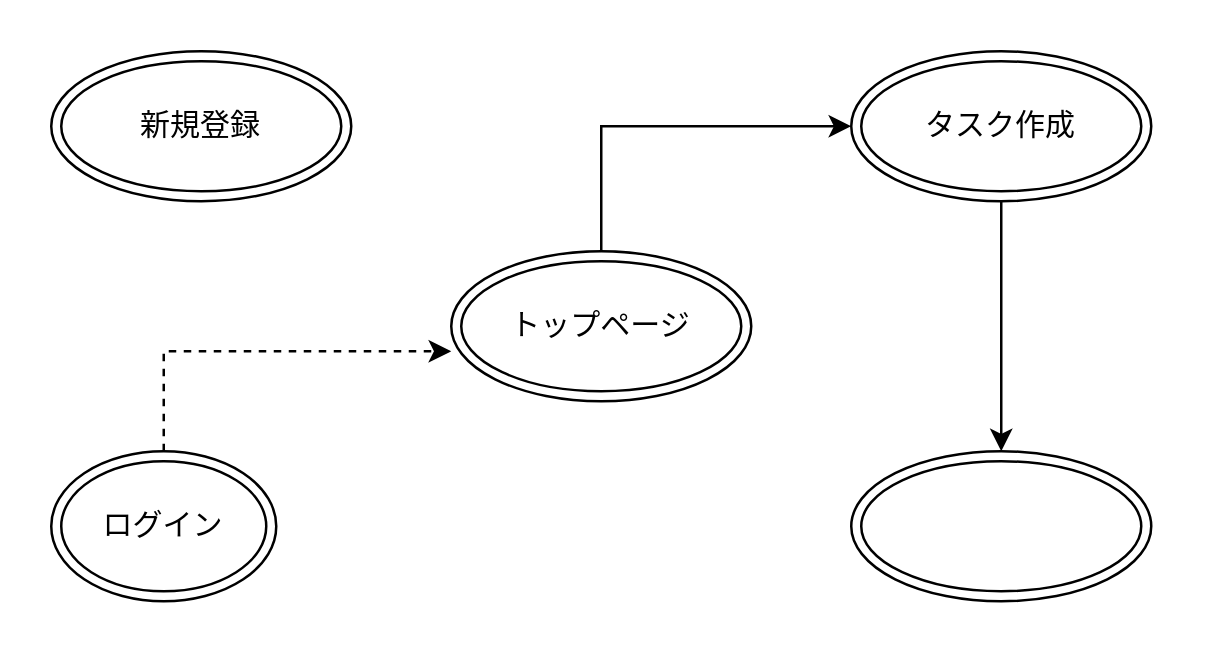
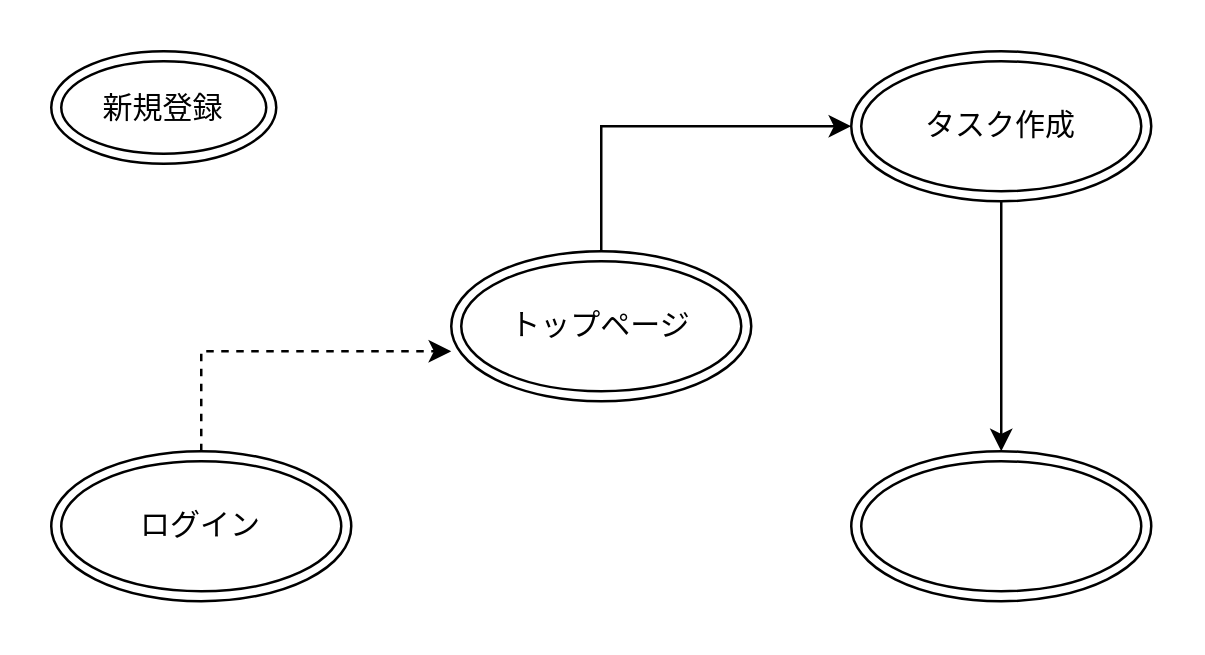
(201, 126) -> (164, 108)
(164, 526) -> (201, 526)
